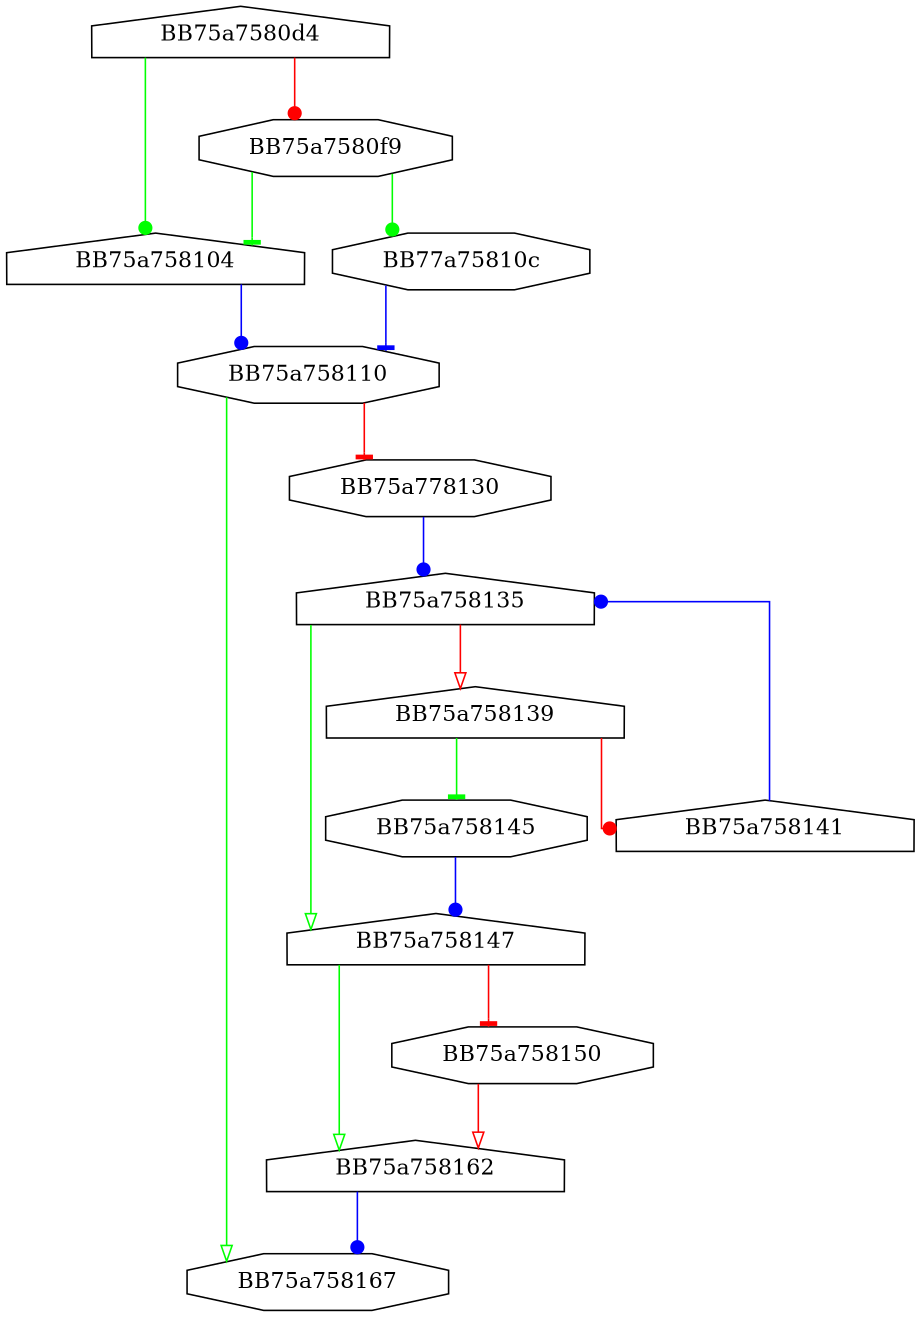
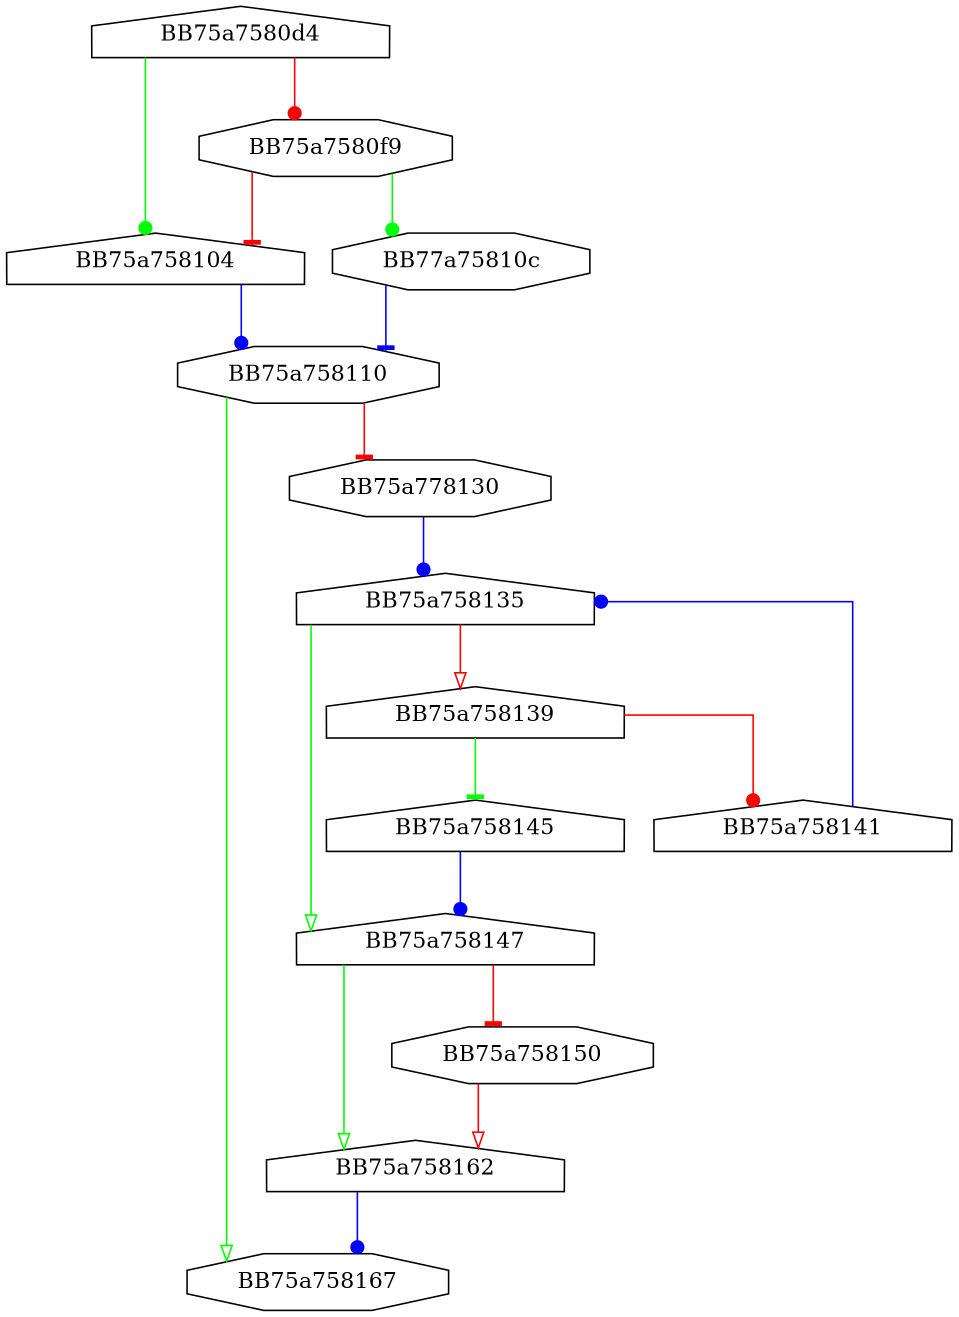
(252, 205) -> (252, 205)
(456, 828) -> (475, 828)
